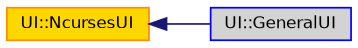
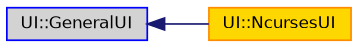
(189, 24) -> (187, 24)
